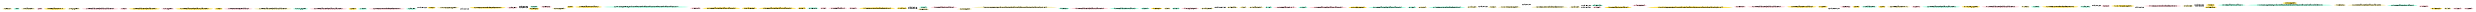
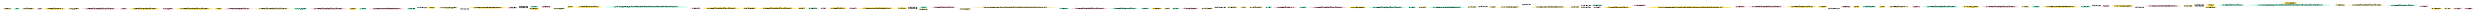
(838, 8) -> (838, 8)
